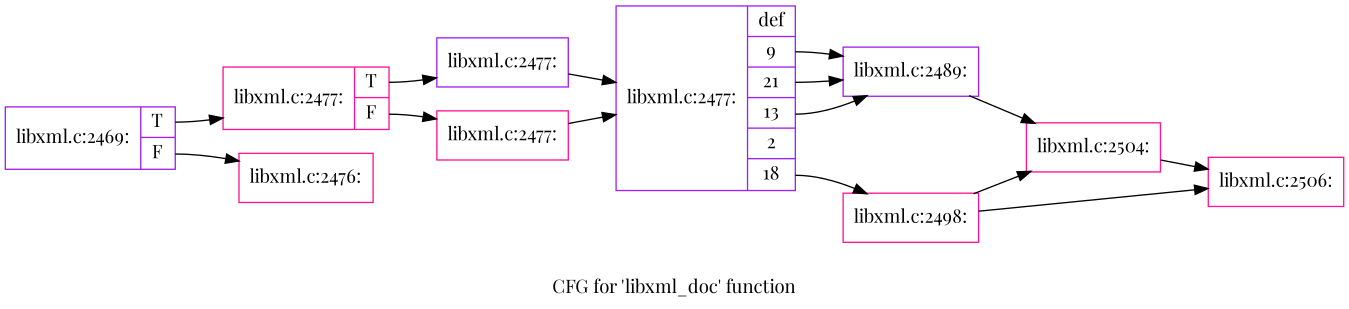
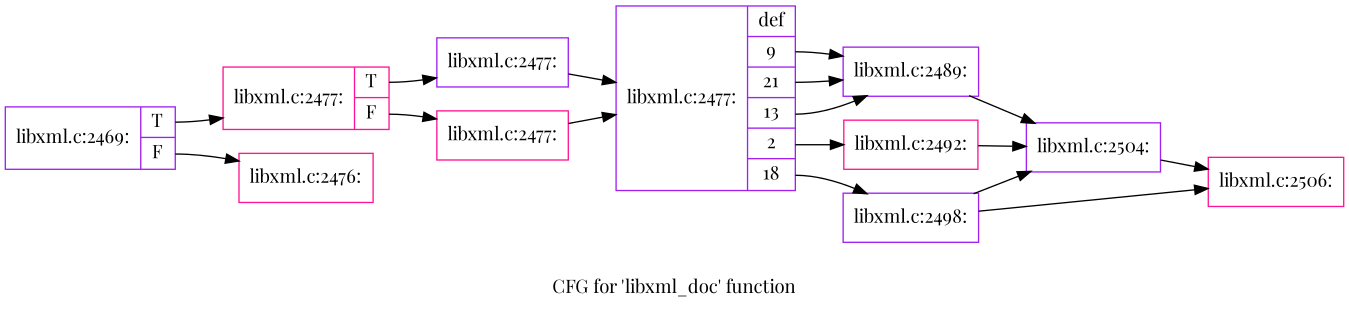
none -> (911, 145)
(1093, 147) -> (1093, 147)
(911, 218) -> (911, 218)
